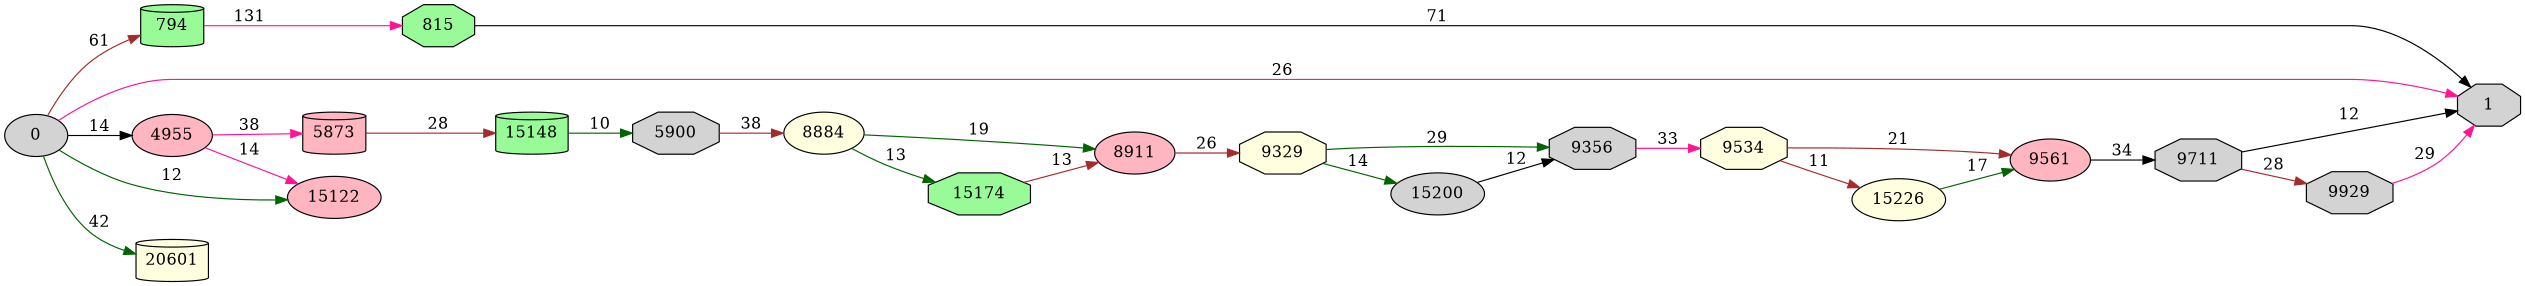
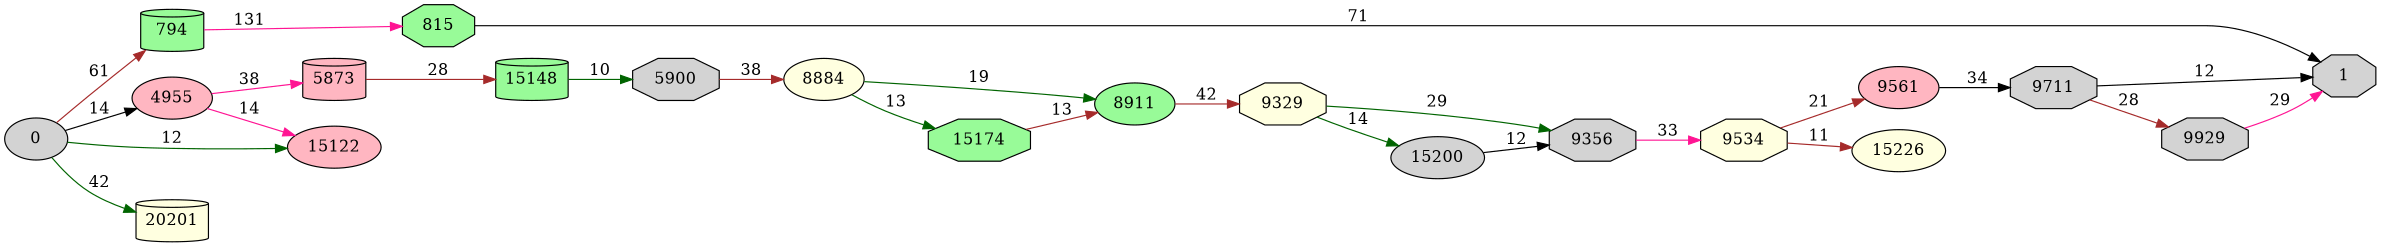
(1249, 79) -> none
(1207, 144) -> (1207, 95)
(1135, 153) -> (1135, 104)
(1971, 181) -> none
(172, 260) -> (172, 221)
